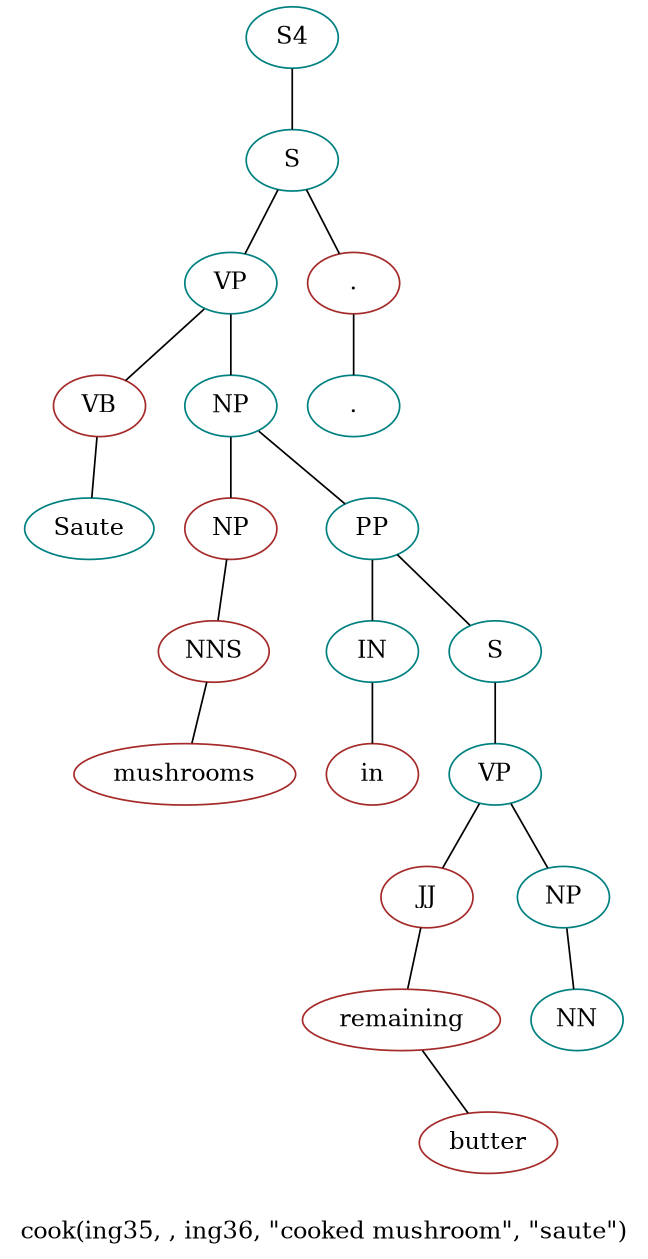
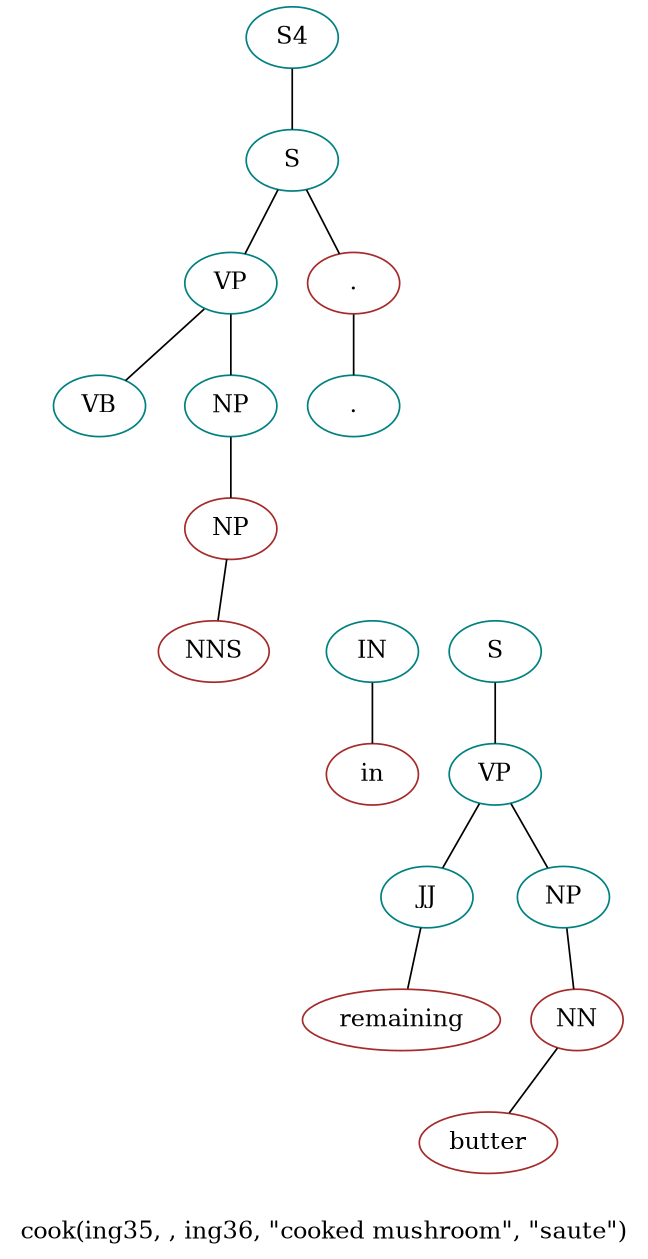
(100, 406) -> (100, 406)
(89, 529) -> none
(372, 529) -> none
(185, 774) -> none
(427, 897) -> (427, 897)
(577, 1020) -> (577, 1020)
(445, 1082) -> (533, 1081)
